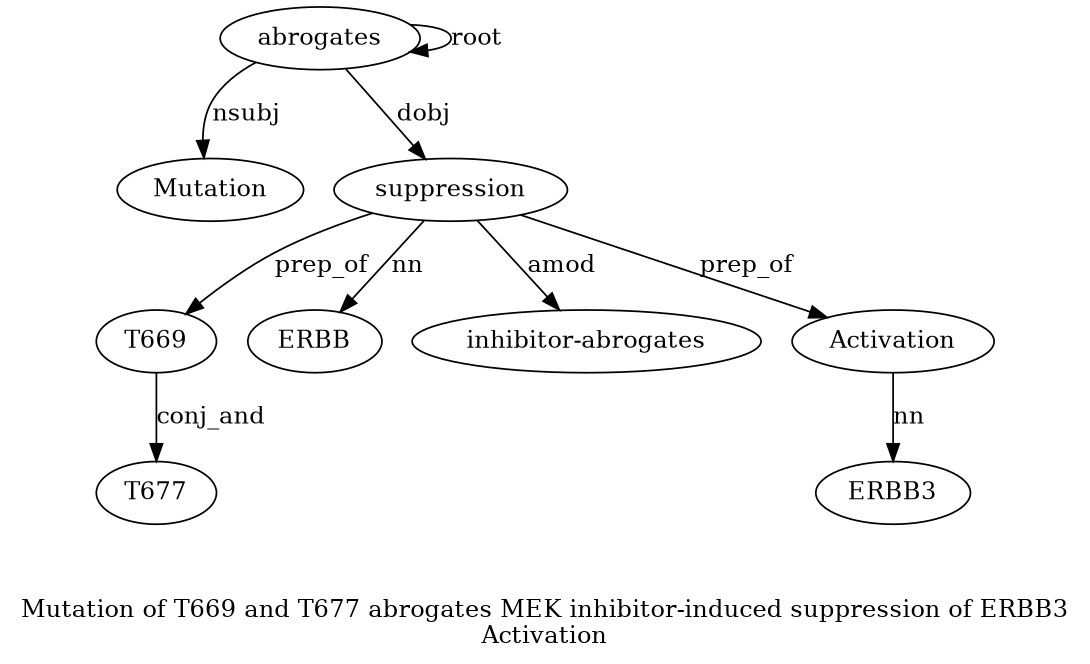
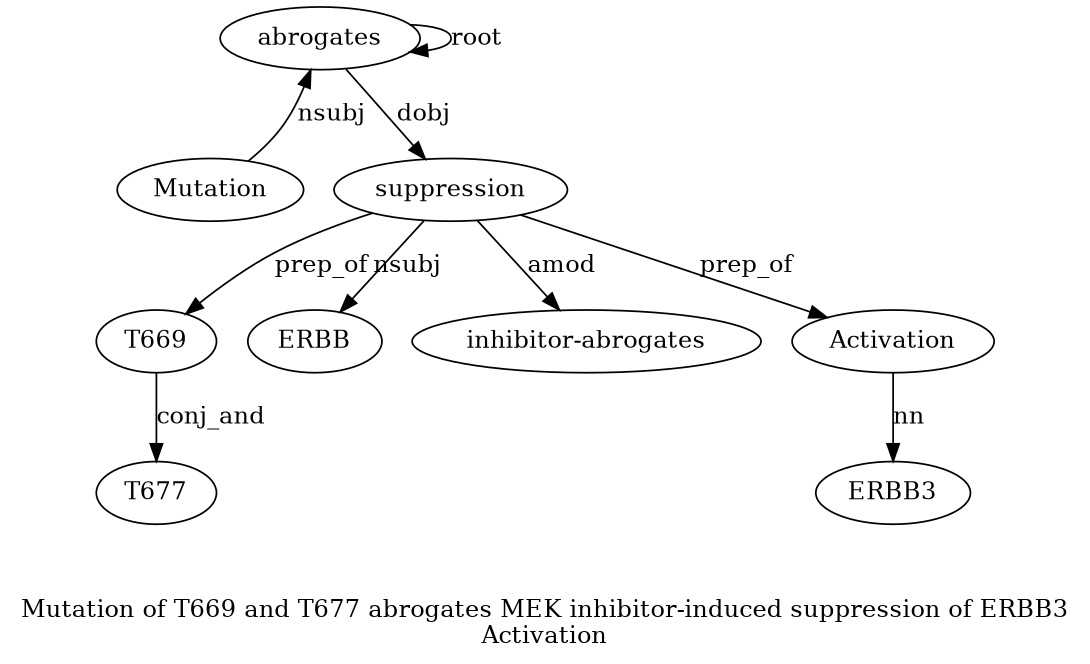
(217, 93) -> (281, 128)
(408, 266) -> (408, 266)
